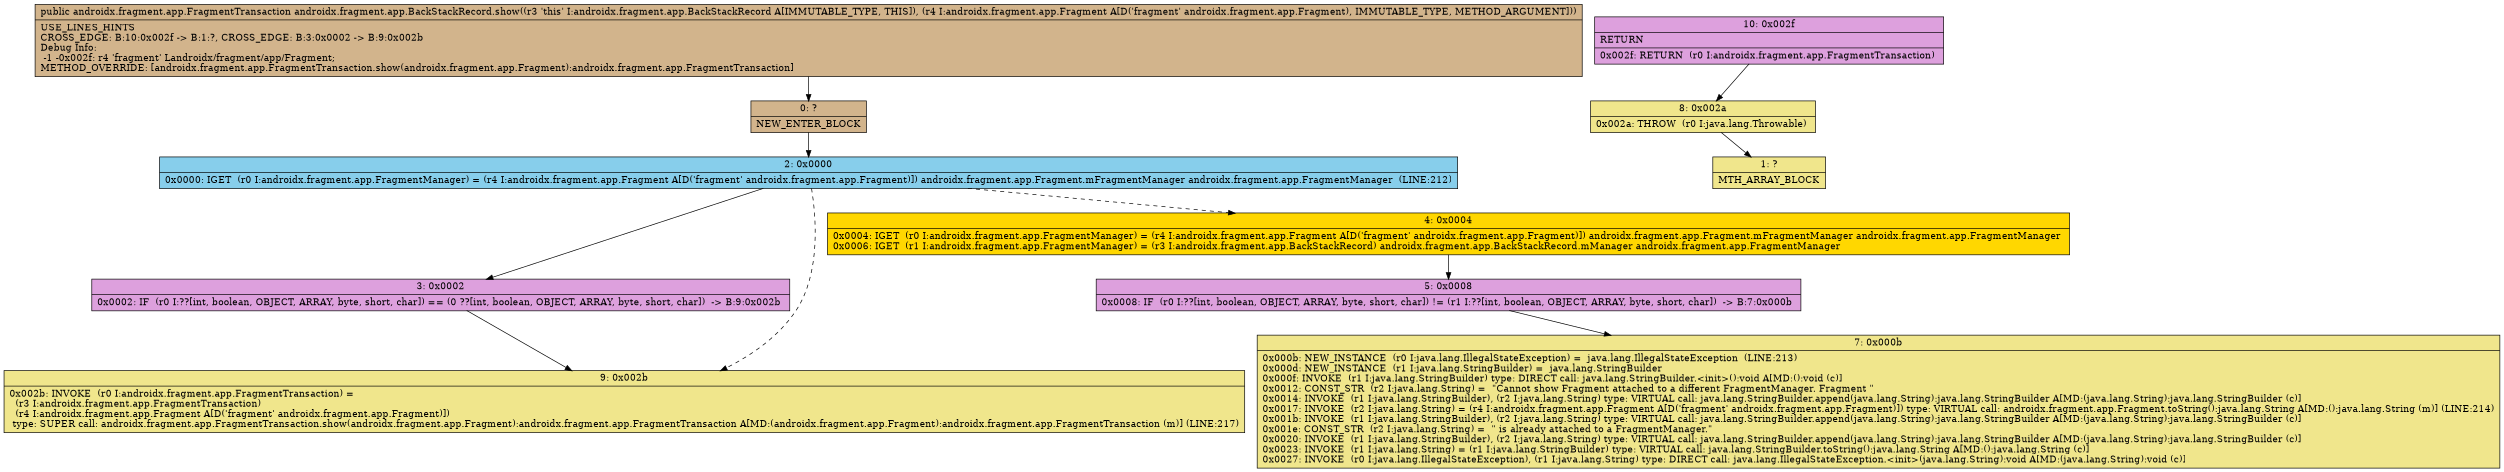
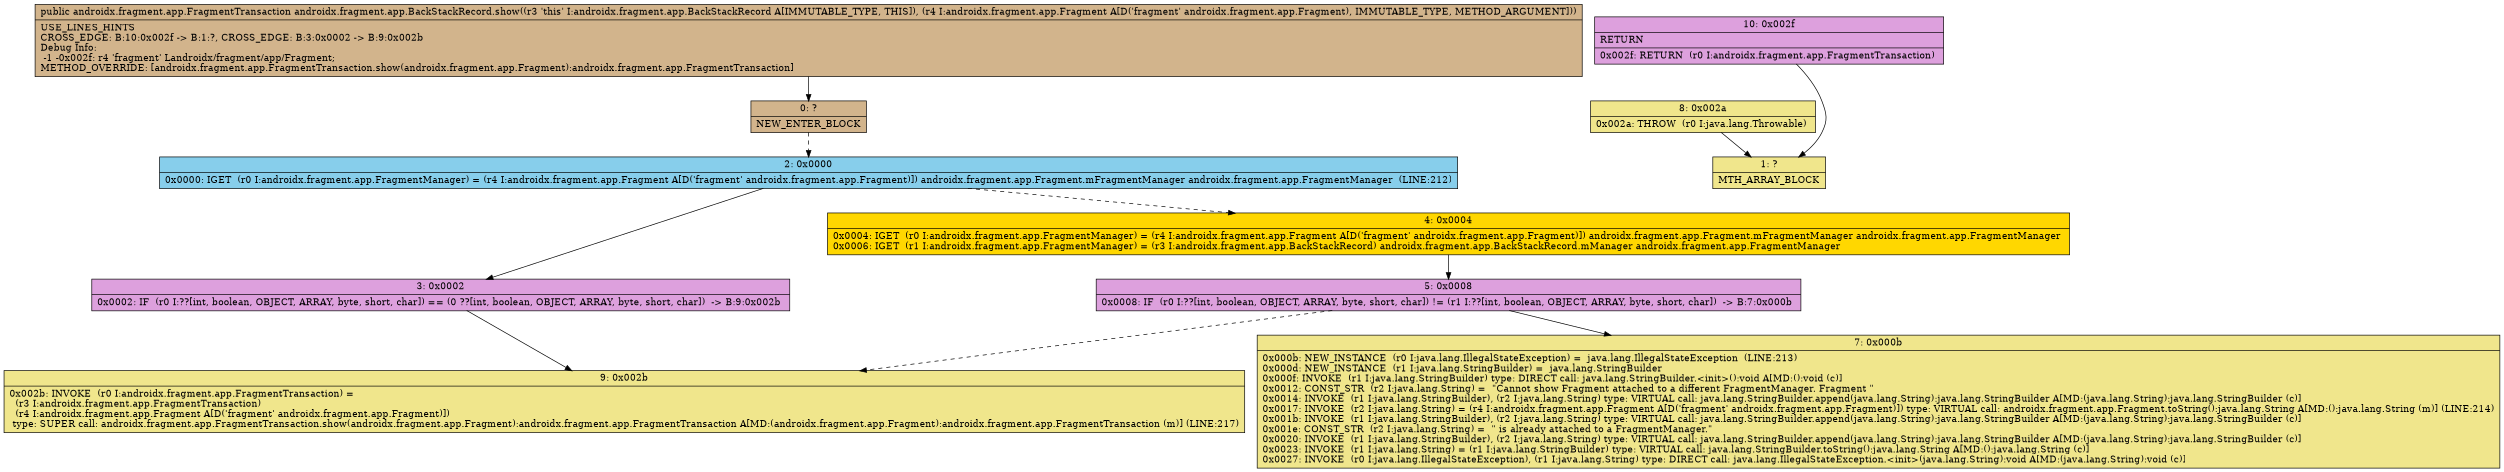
(1735, 80) -> (1824, 108)
(809, 141) -> (809, 141)
(804, 295) -> (1099, 340)
